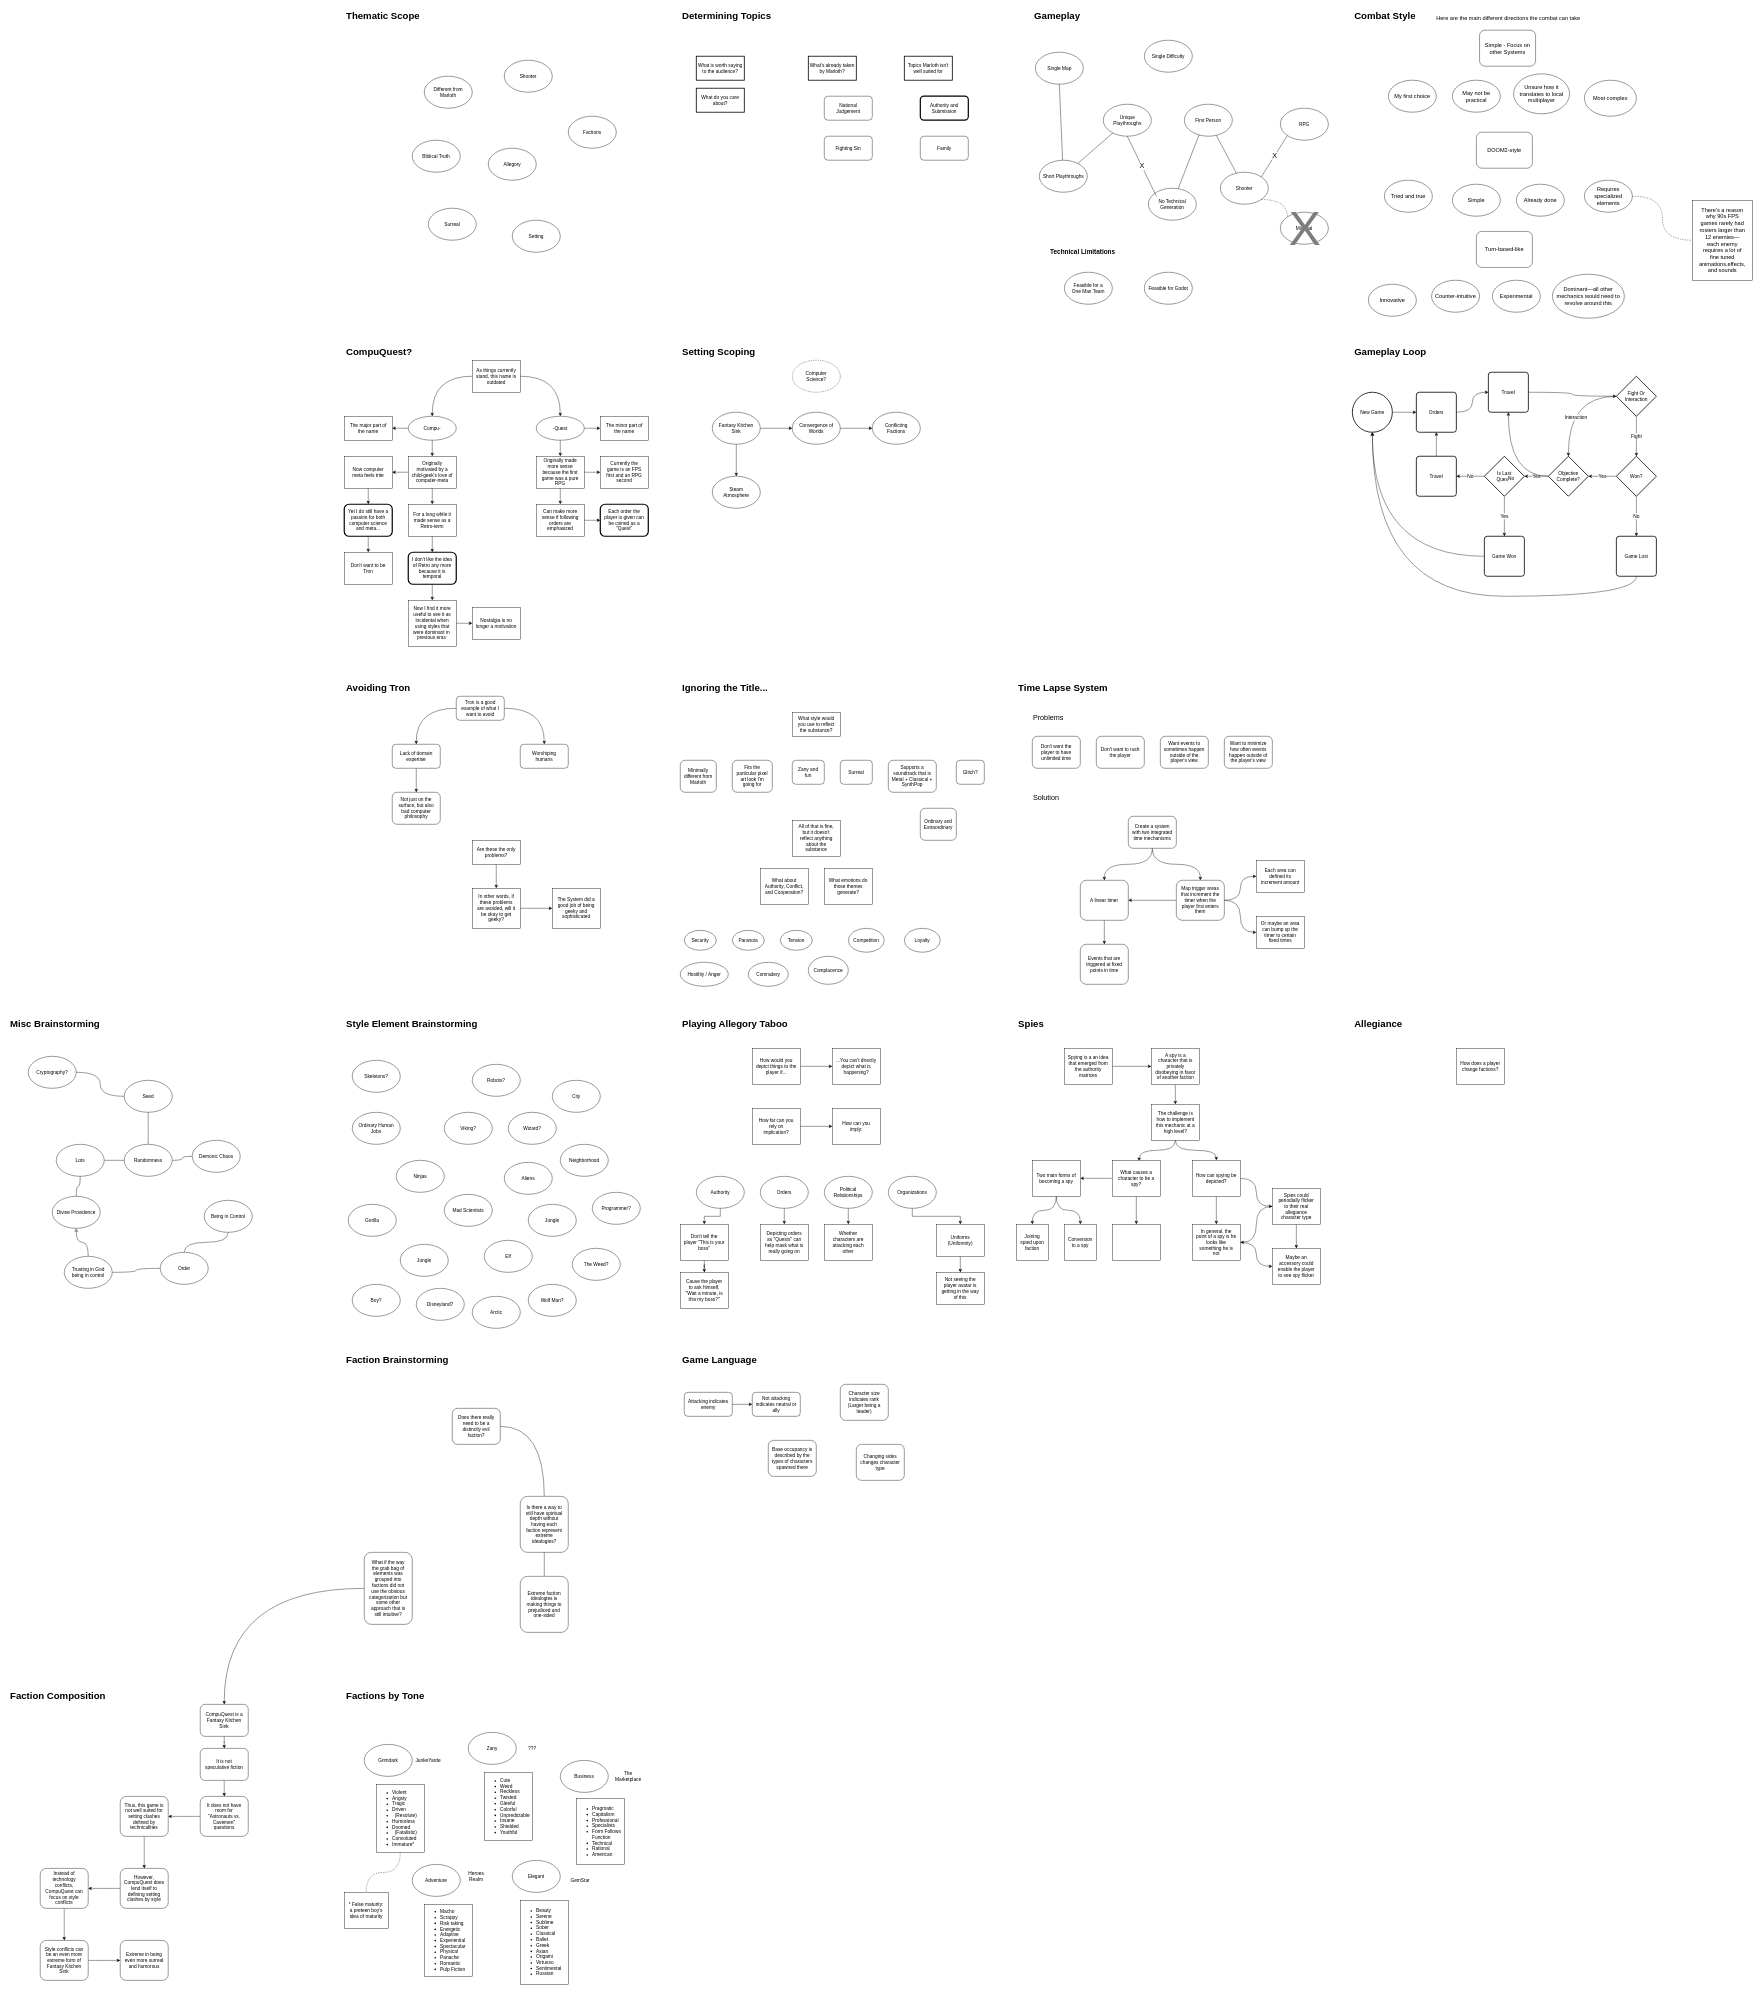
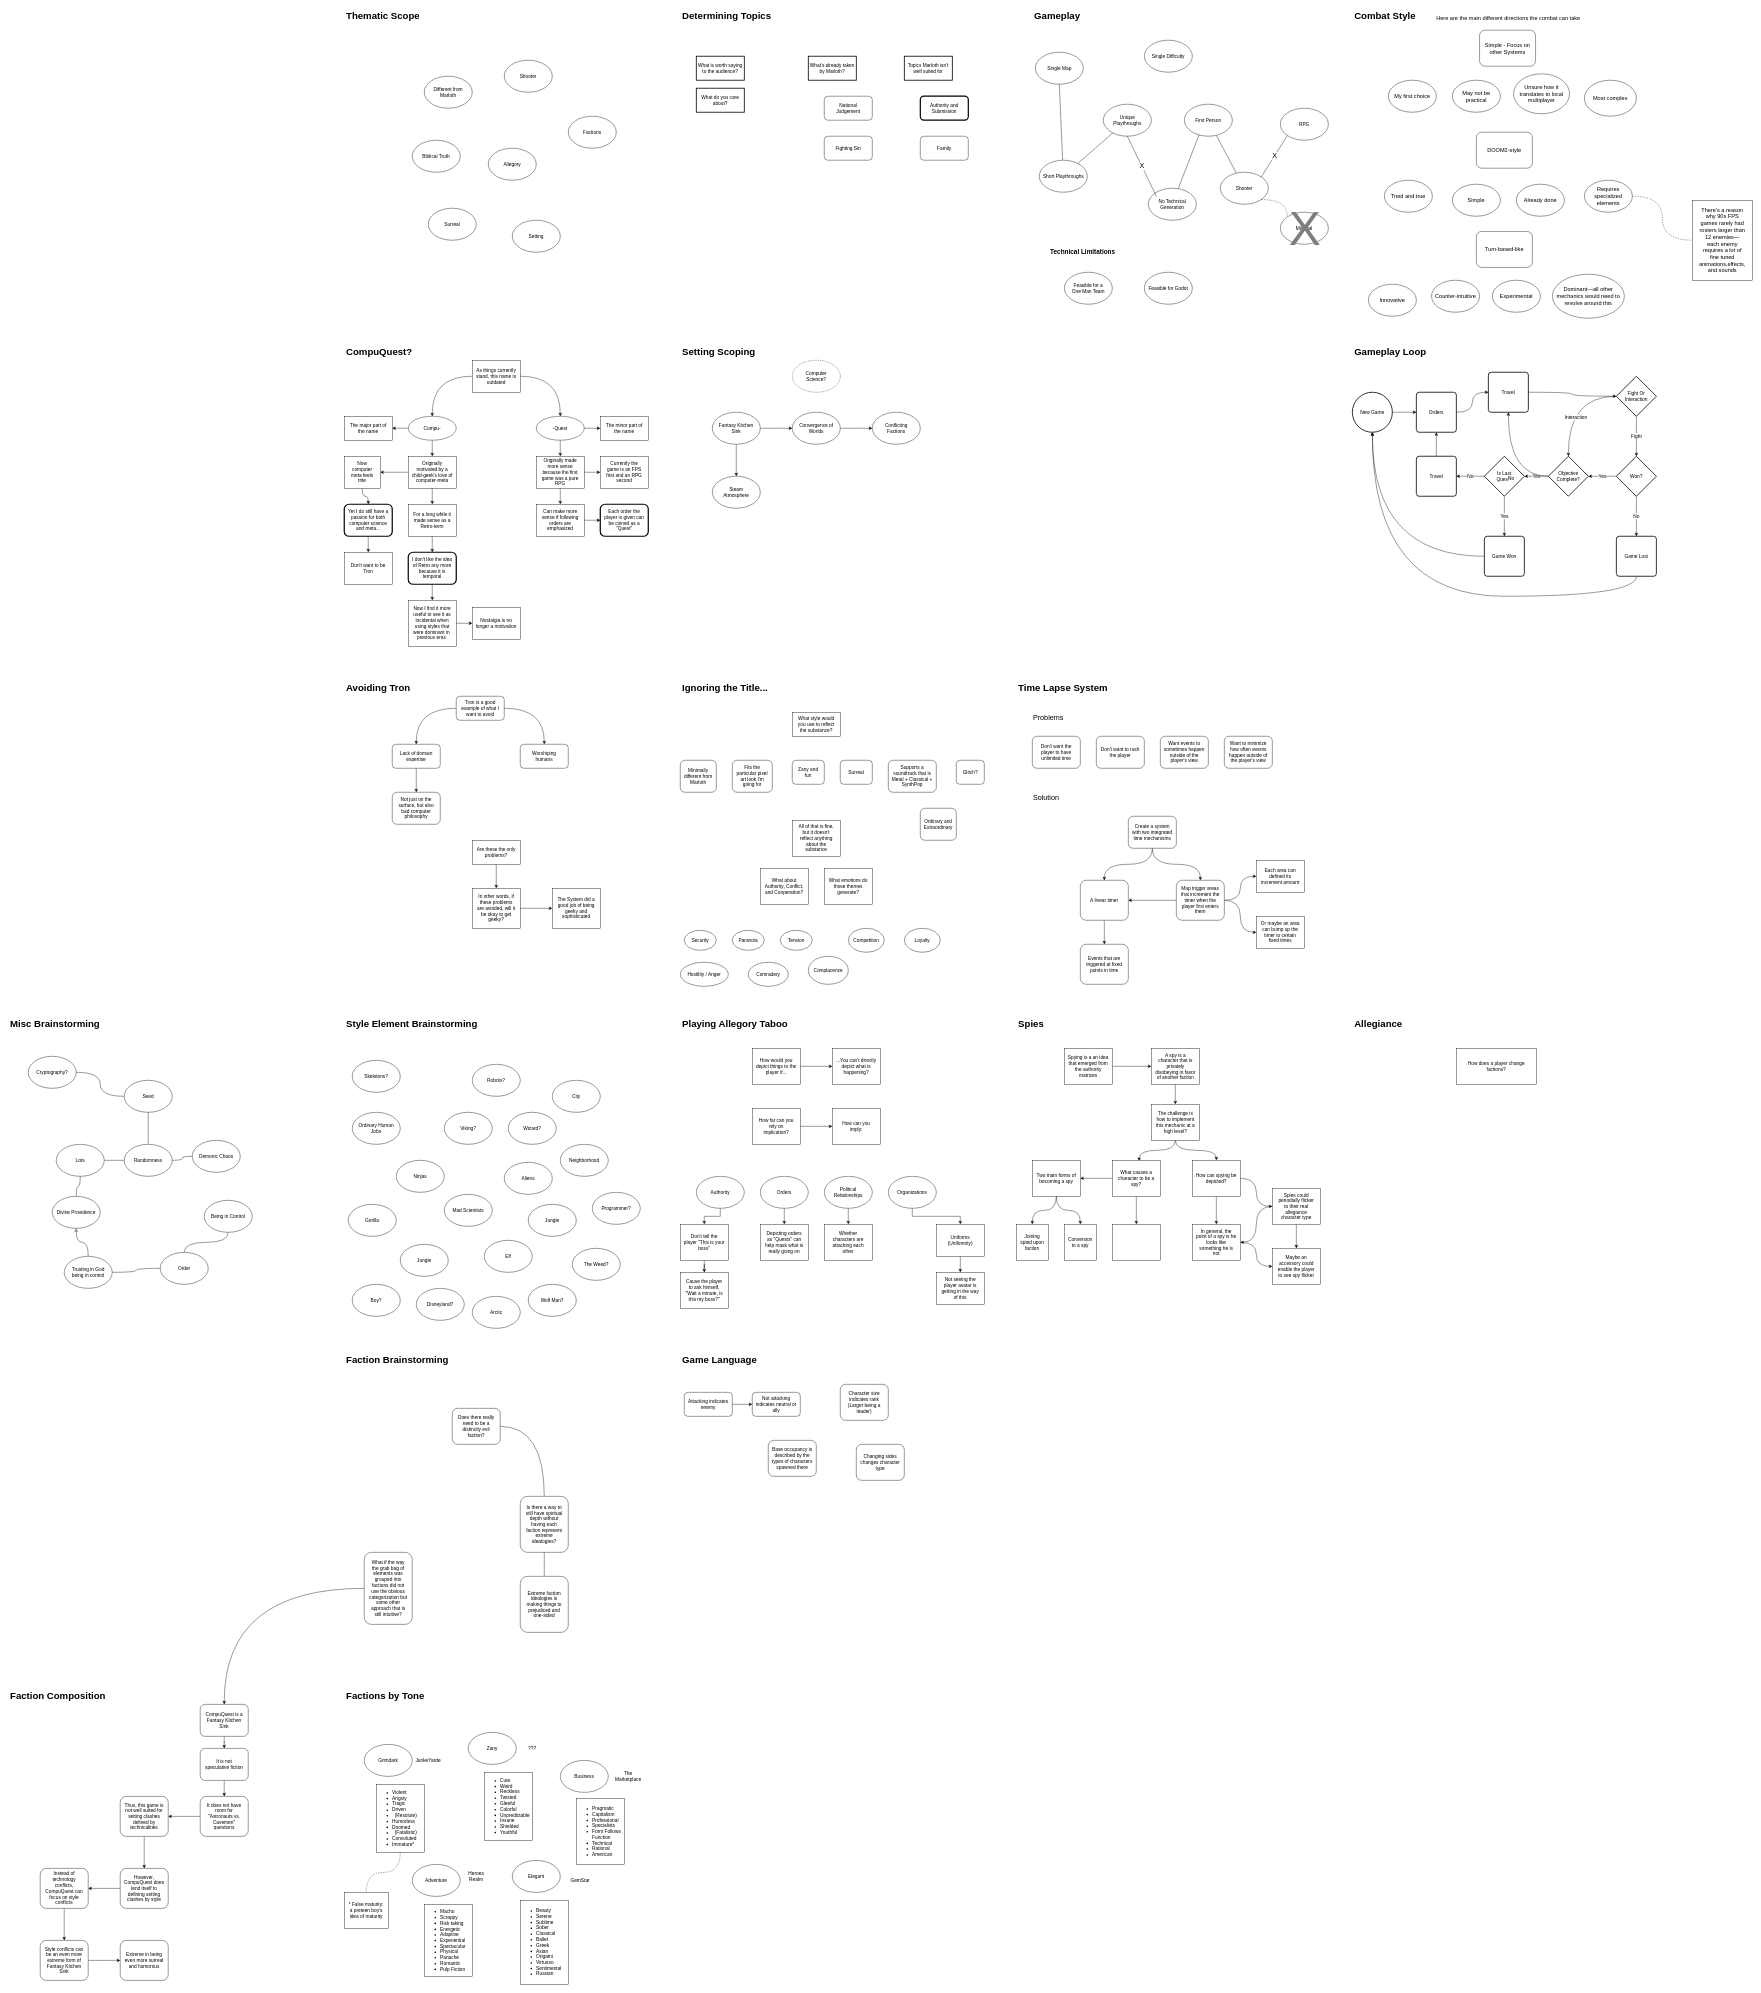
(368, 472) -> (362, 472)
(1480, 1066) -> (1496, 1066)
